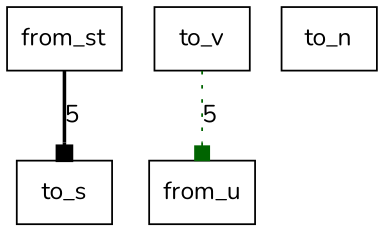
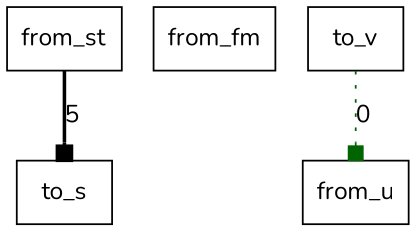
none -> (214, 39)
(329, 39) -> none
(210, 116) -> (364, 116)
